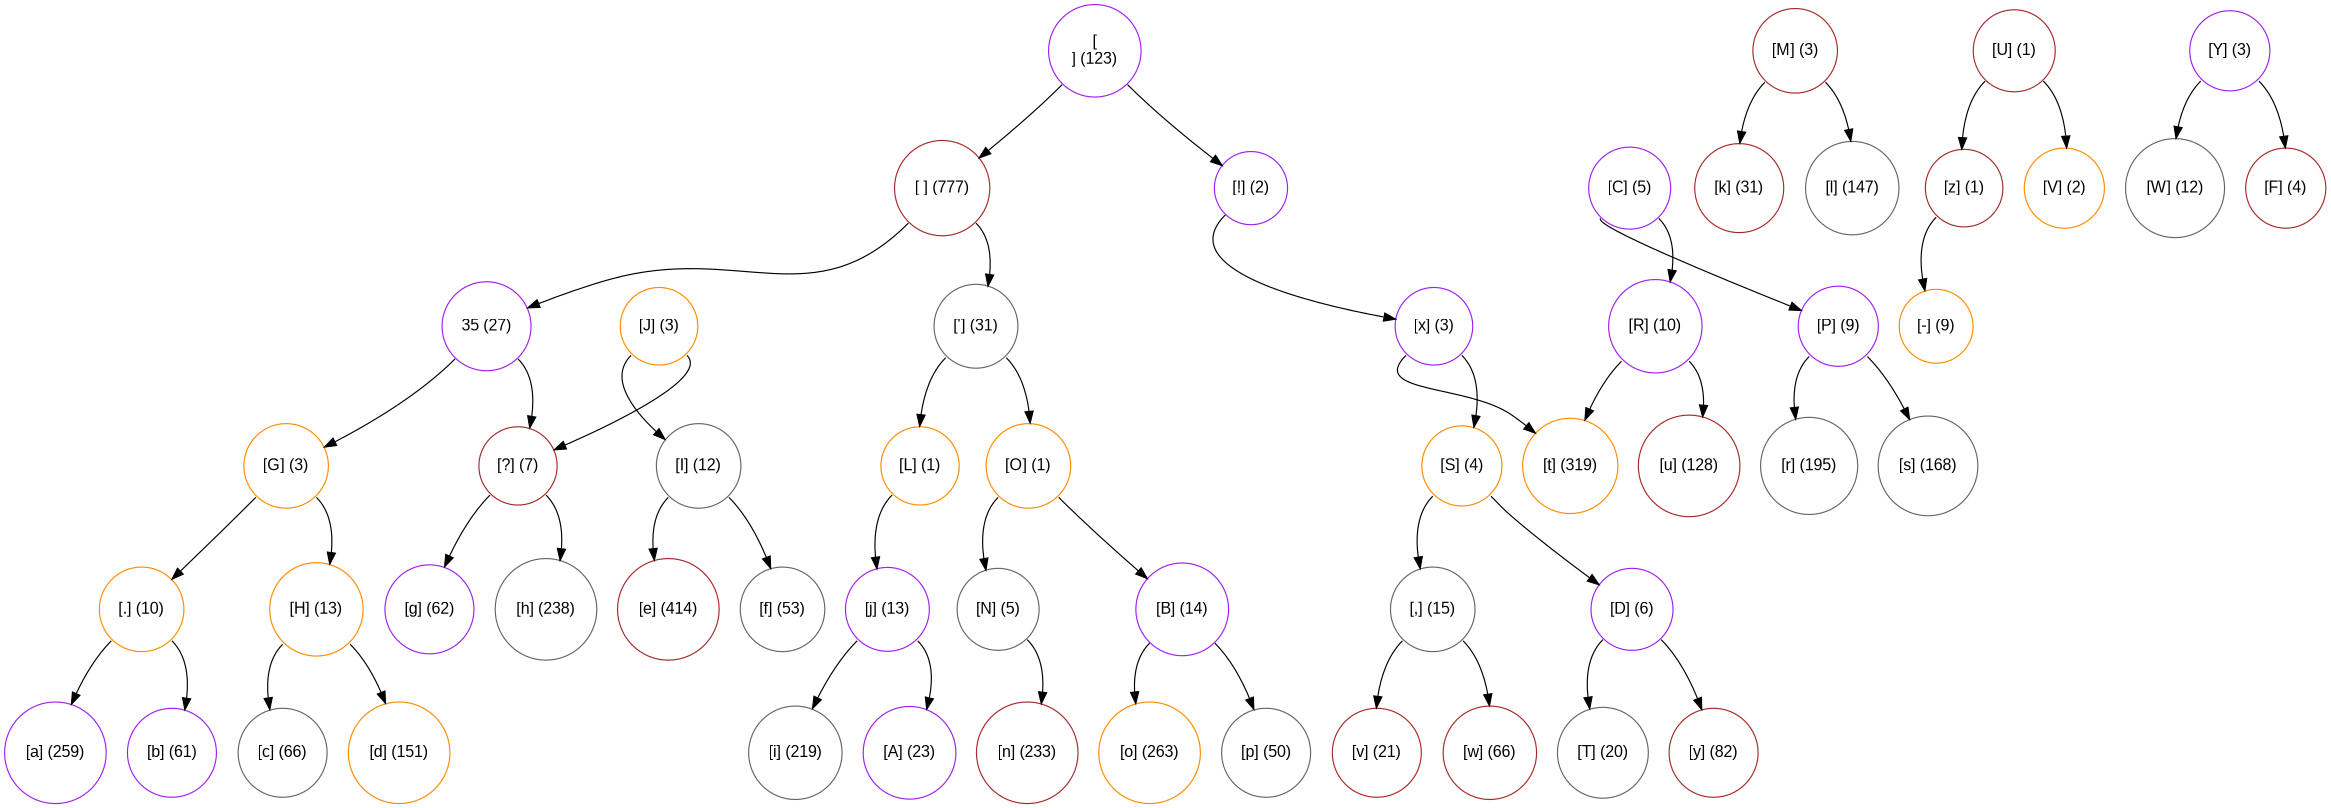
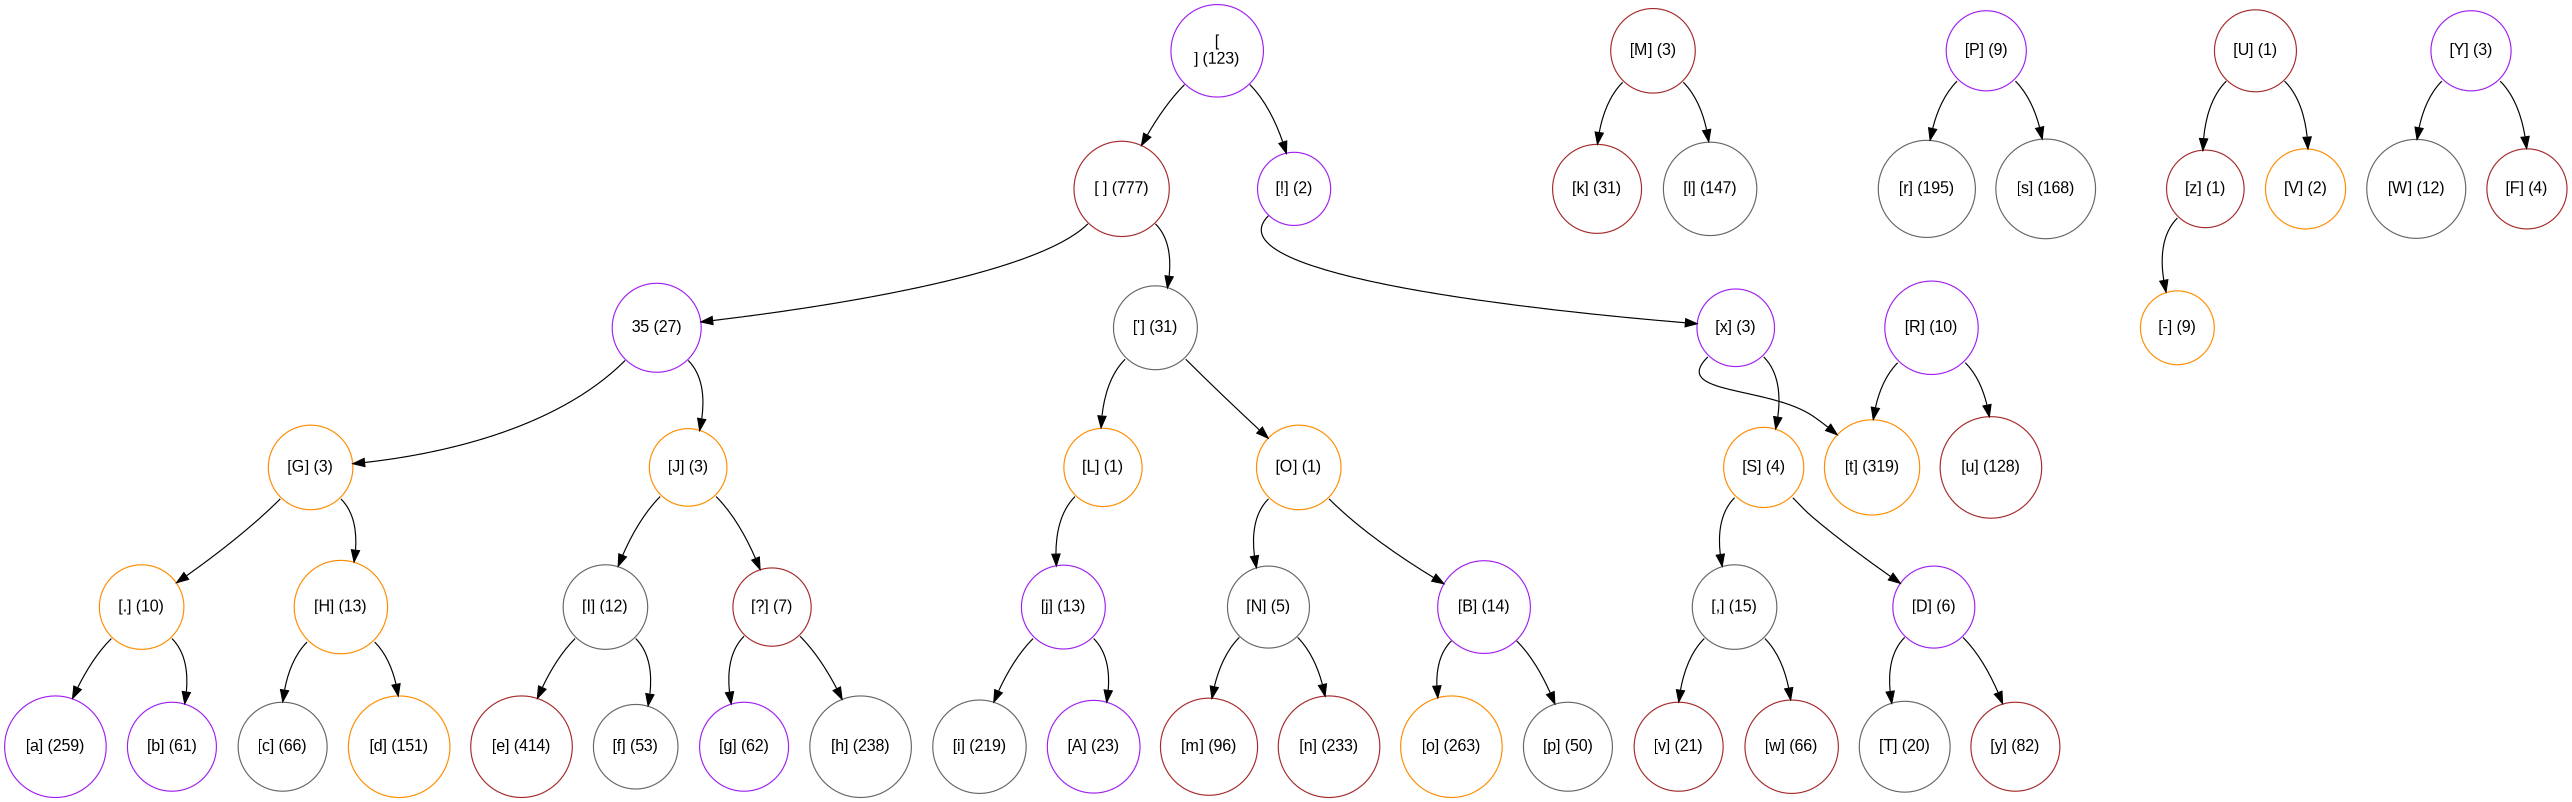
(1630, 188) -> none
(531, 386) -> (702, 388)
none -> (1209, 747)
